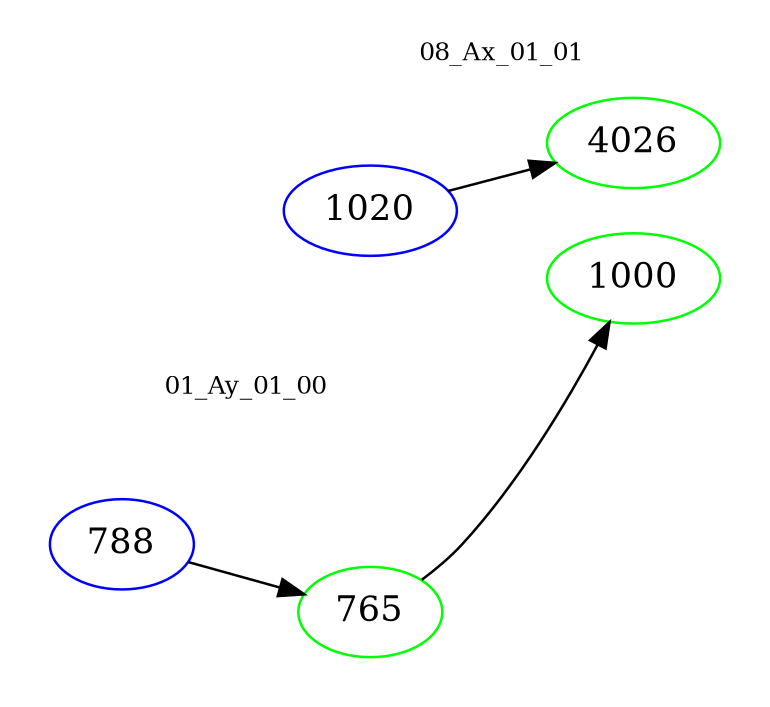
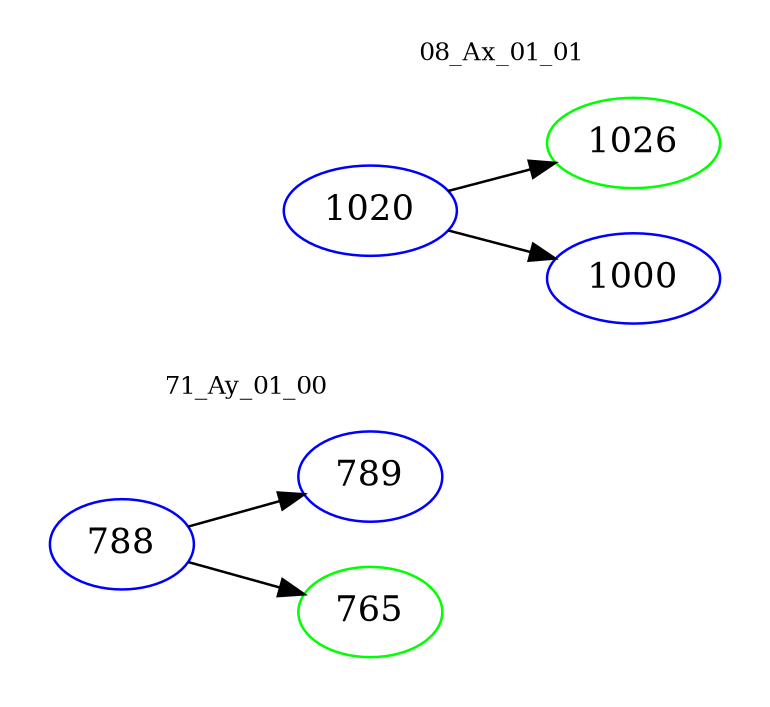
(634, 143) -> (634, 143)
(634, 278) -> (634, 278)
(246, 388) -> (246, 388)
(521, 471) -> (489, 241)
none -> (370, 477)
